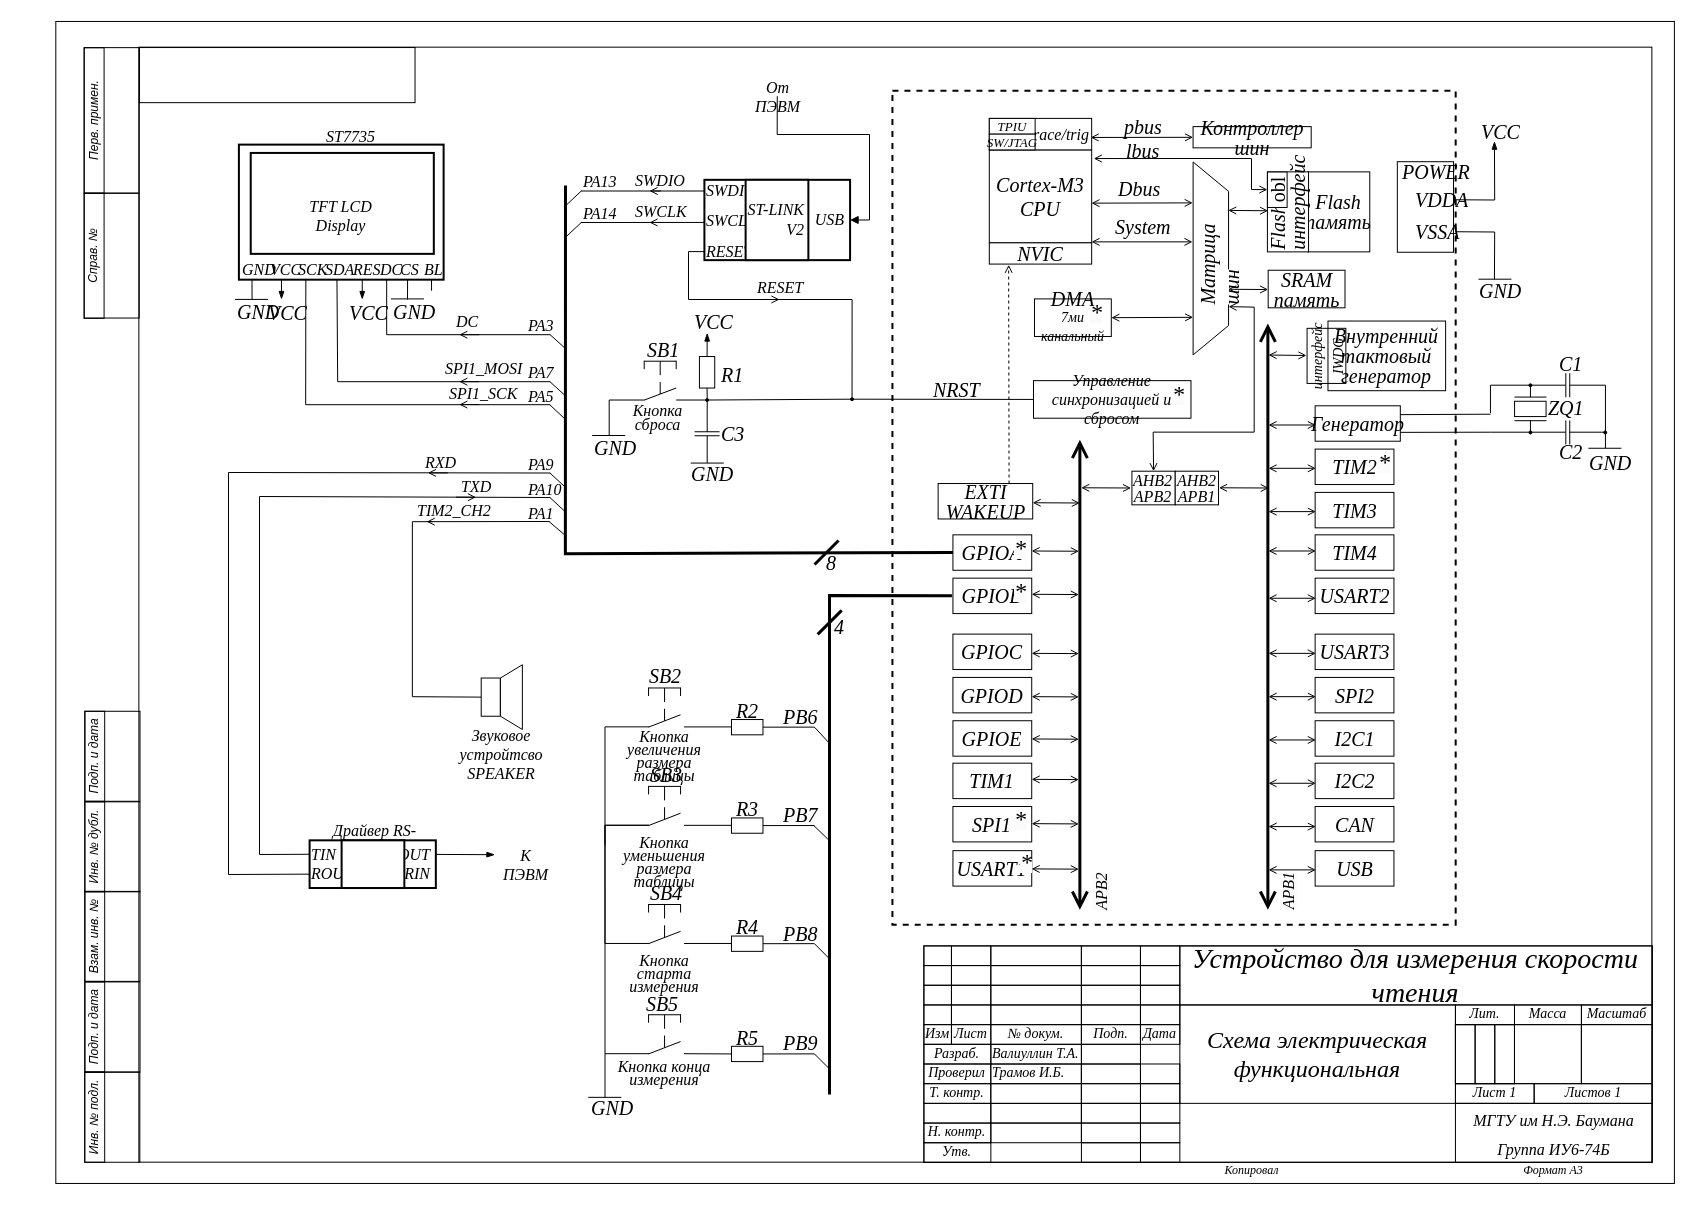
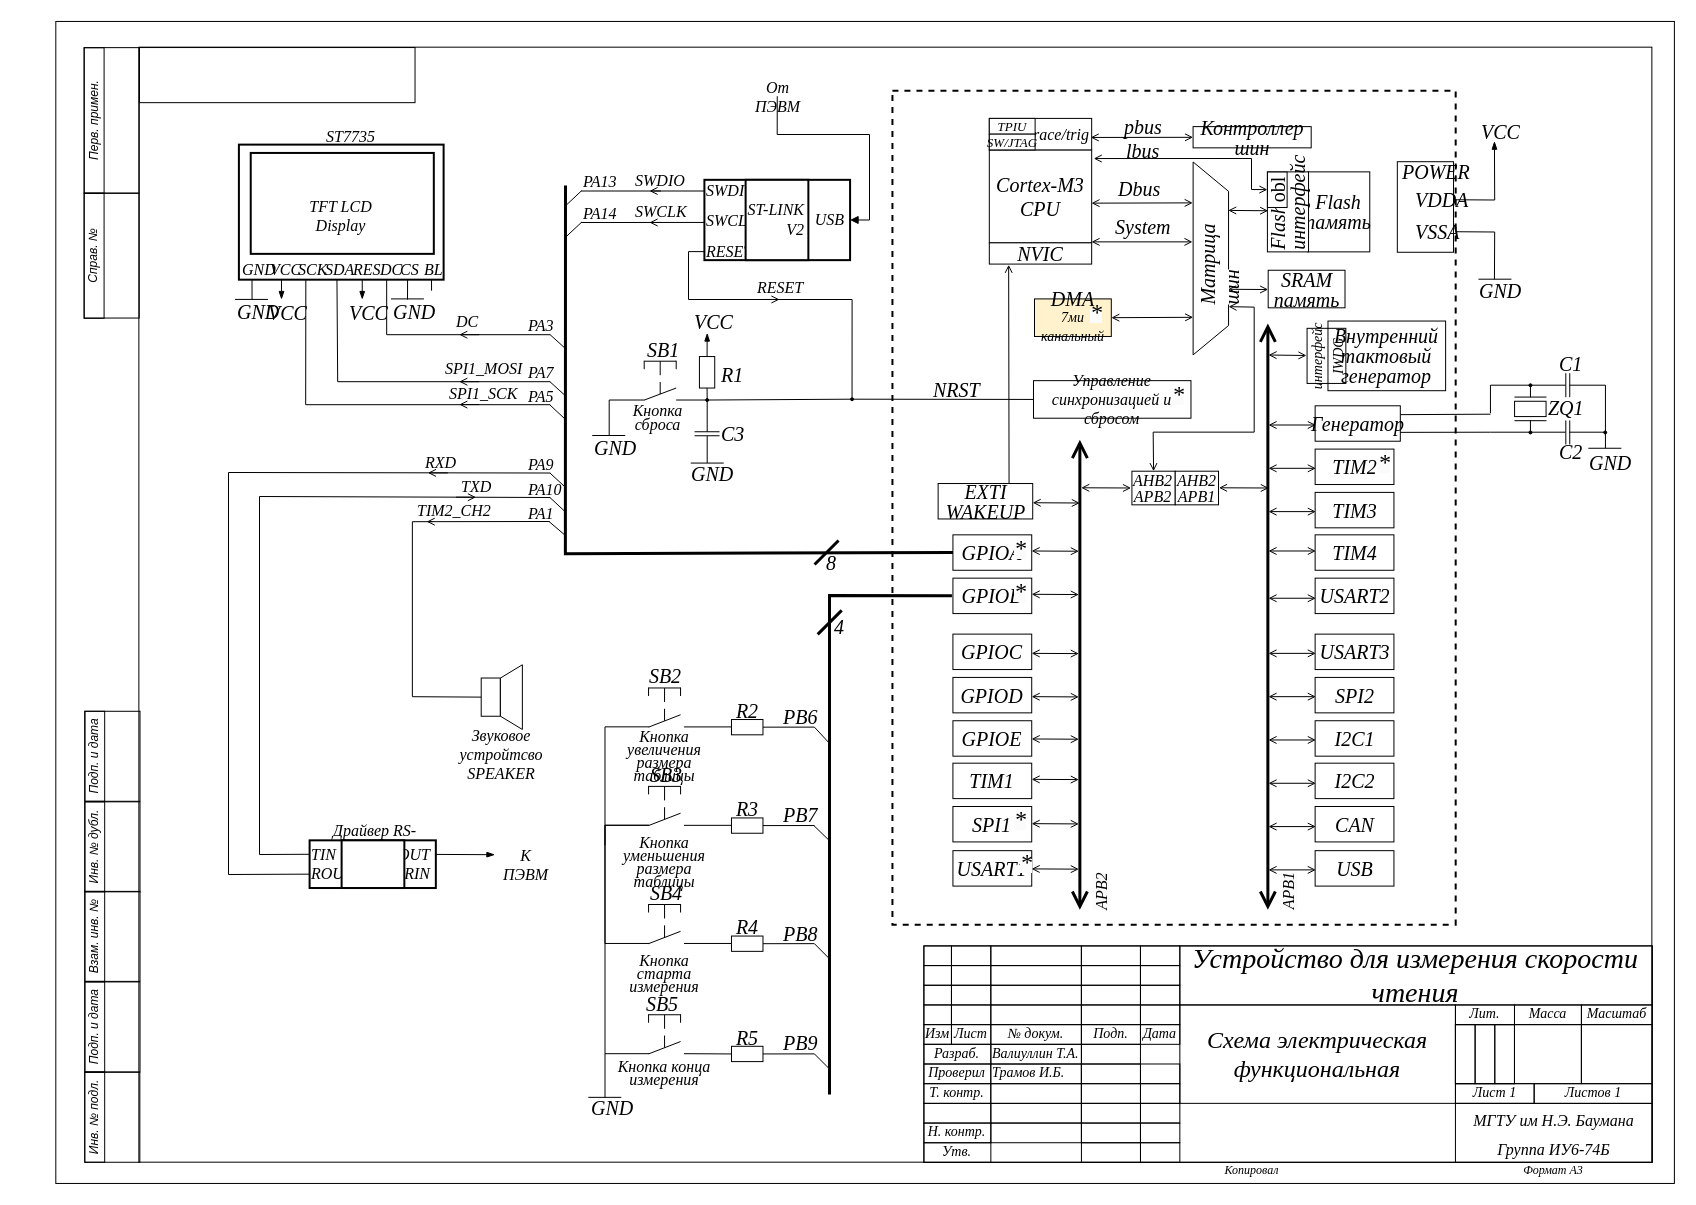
(1073, 318) -> (1073, 318)
(1009, 374) -> (1009, 374)
